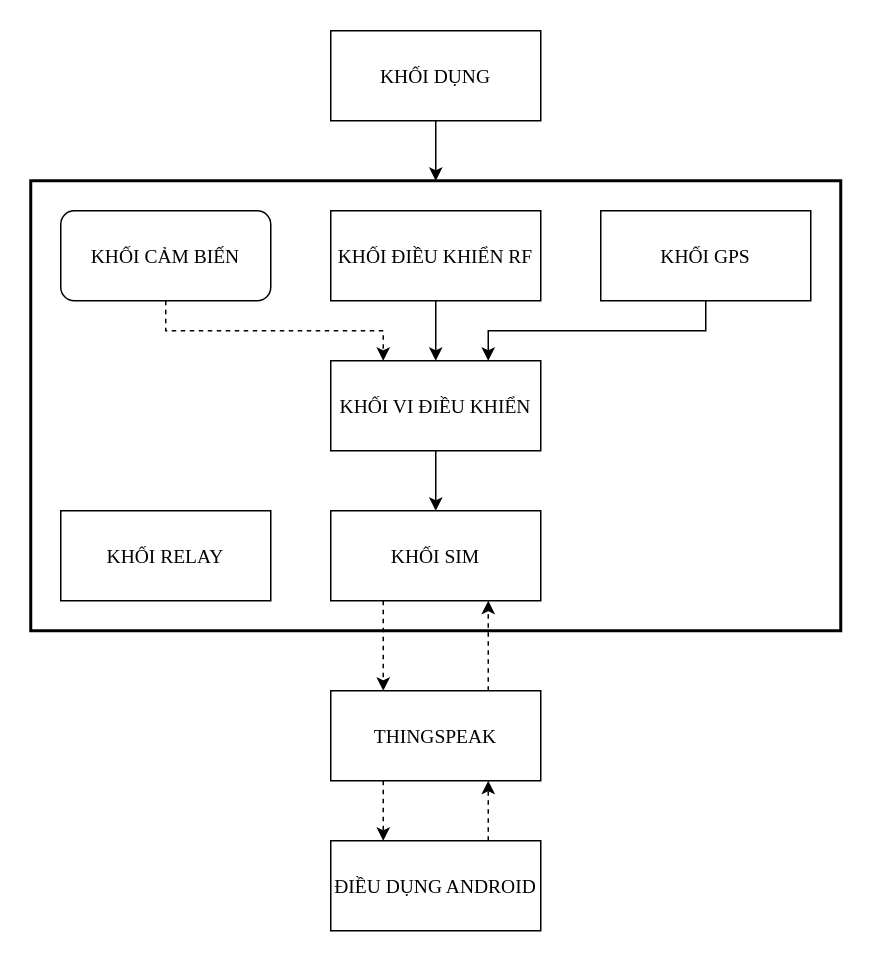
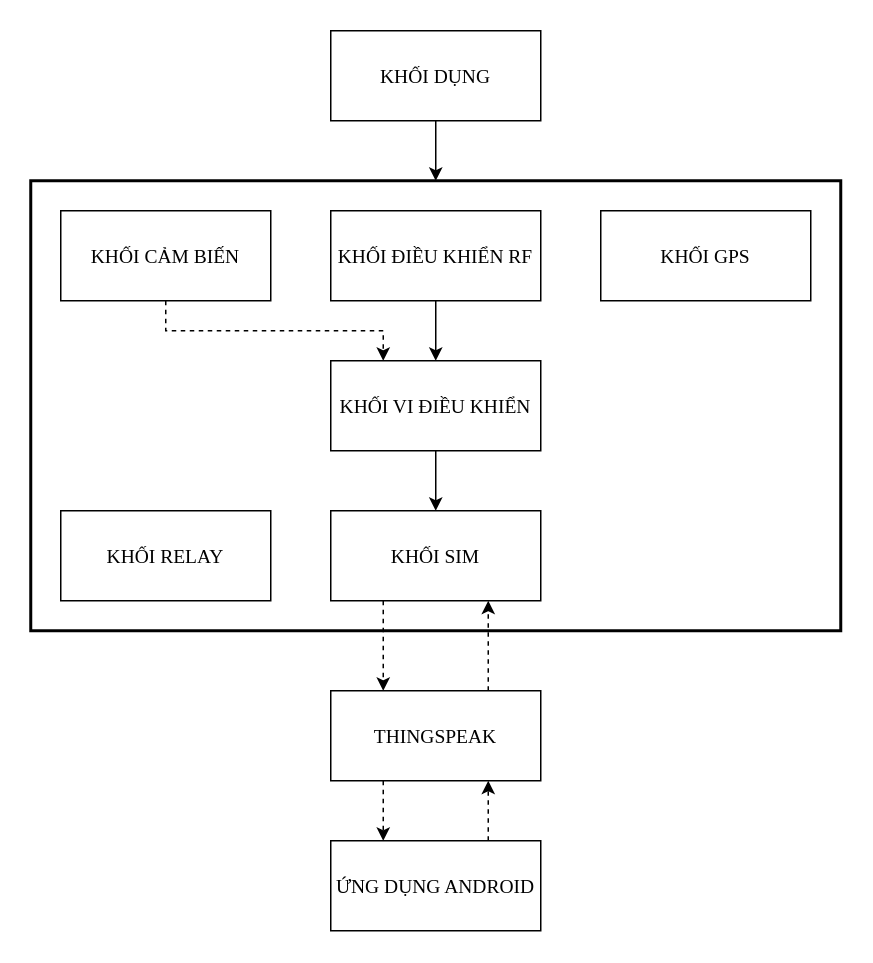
(166, 256) -> (166, 256)
(603, 331) -> none
(436, 886) -> (436, 886)
